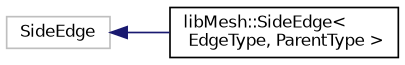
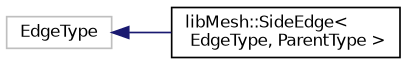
(58, 32) -> (59, 32)
